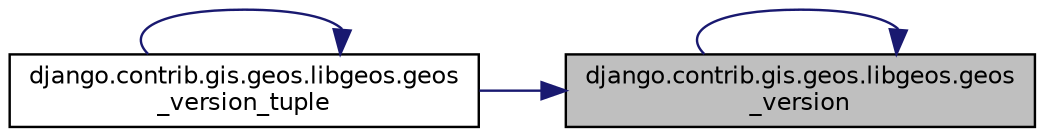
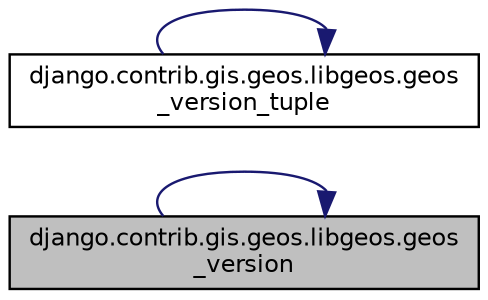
(511, 91) -> none
